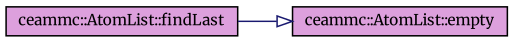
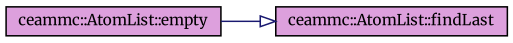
(257, 21) -> (241, 21)
